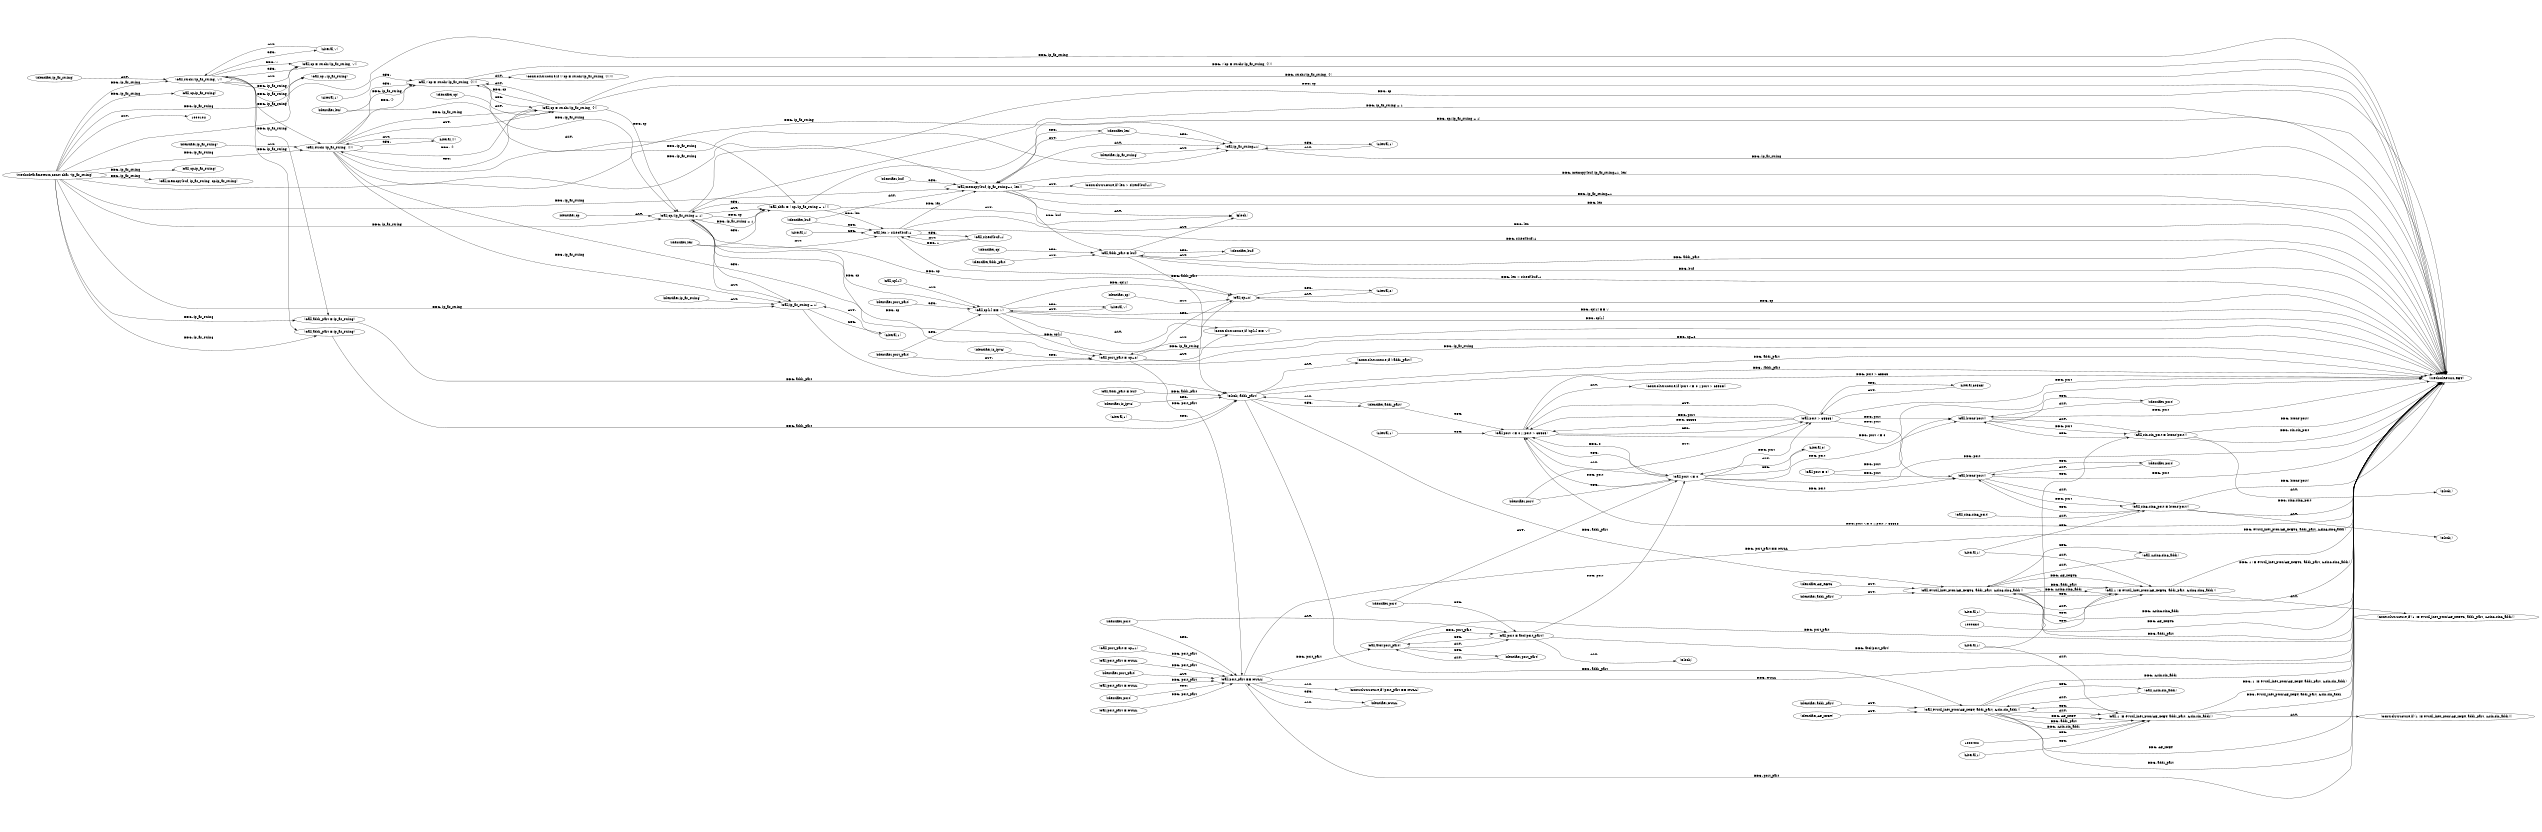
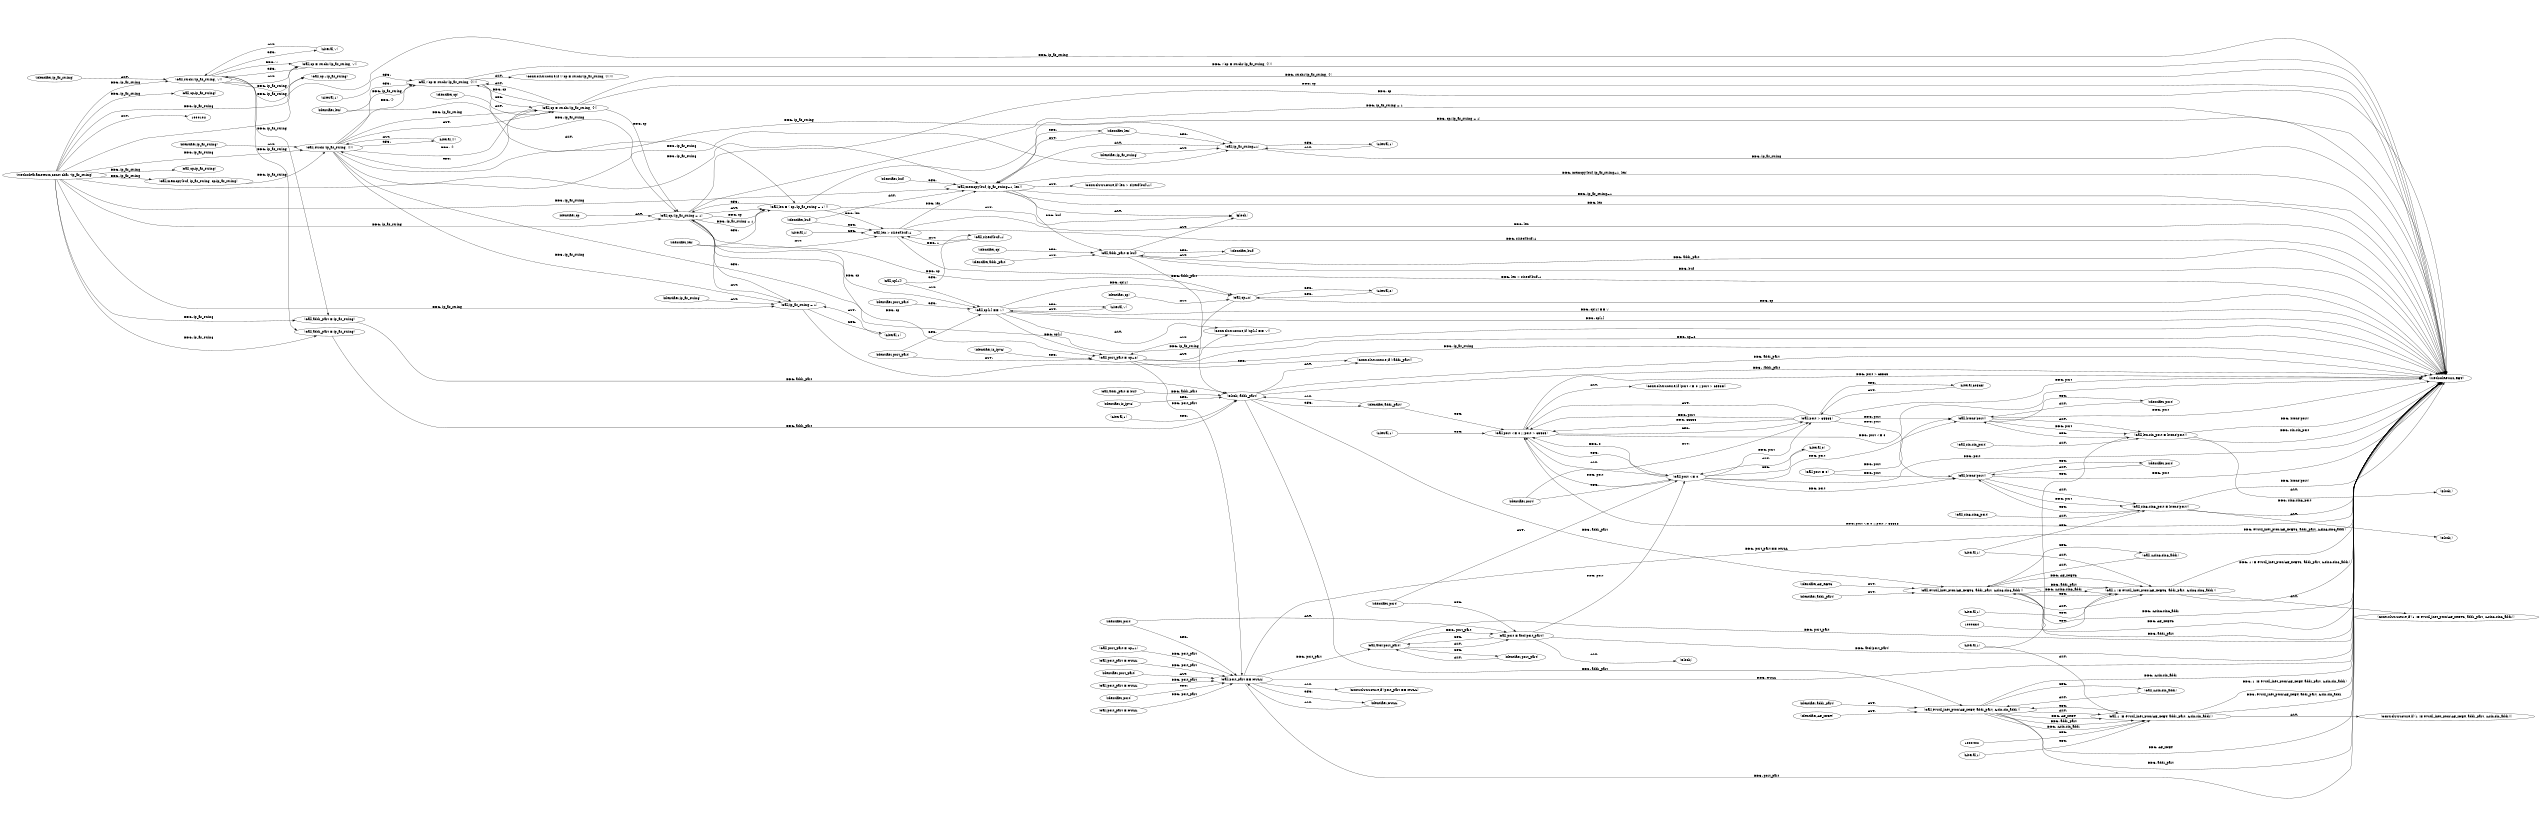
(266, 113) -> (286, 177)
(799, 207) -> (799, 207)
(943, 235) -> (944, 266)
(1309, 294) -> (1309, 294)
(1181, 326) -> (1239, 365)
(2161, 435) -> (2161, 435)
none -> (1972, 445)
